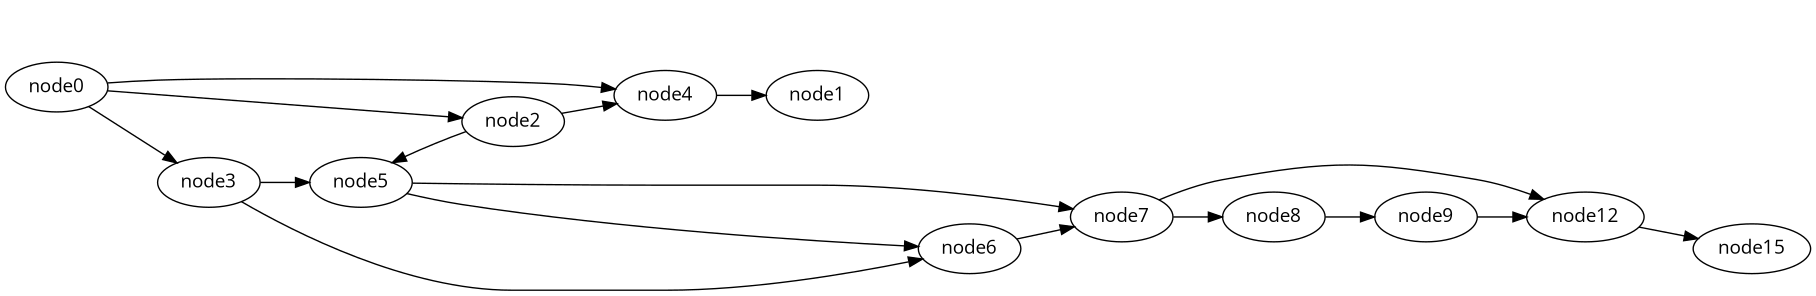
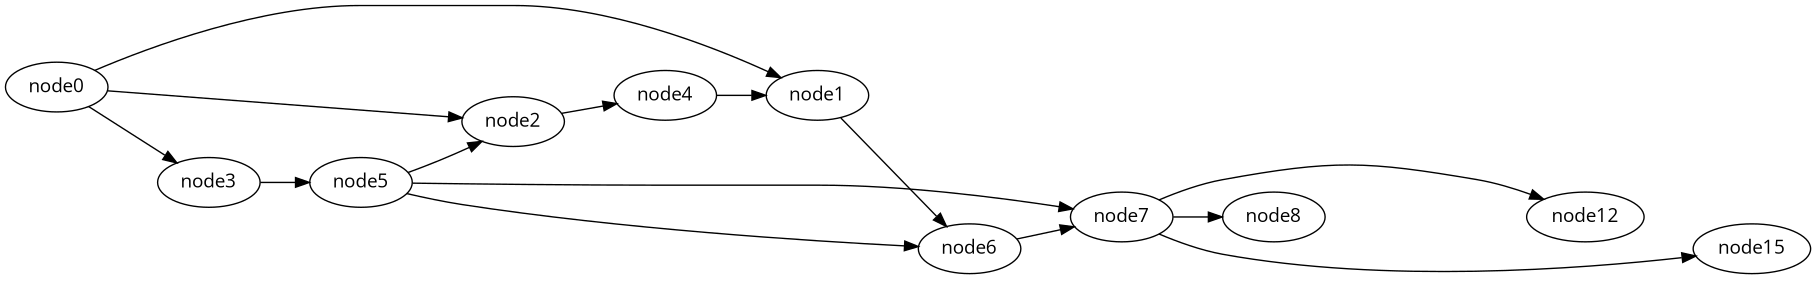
(355, 79) -> (432, 6)
(435, 143) -> (439, 161)
(1426, 217) -> none
(1662, 232) -> (1419, 271)
(568, 290) -> (889, 167)
